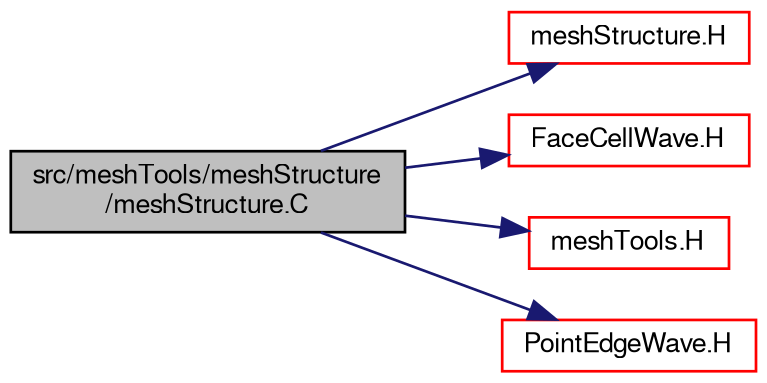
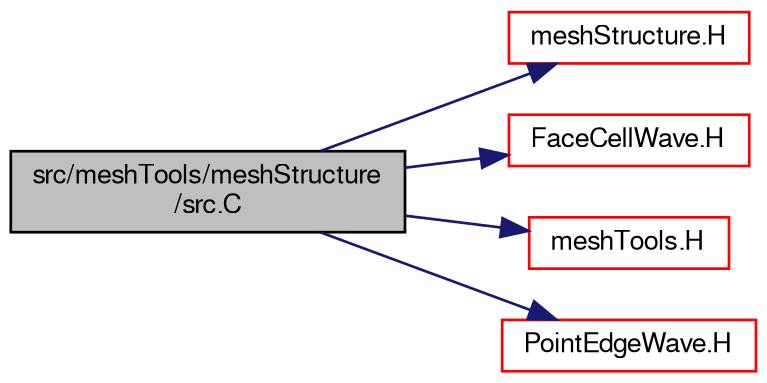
(208, 192) -> (208, 192)
